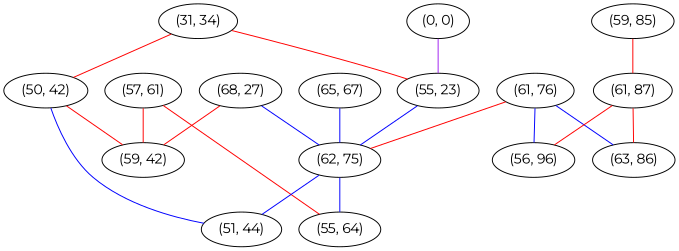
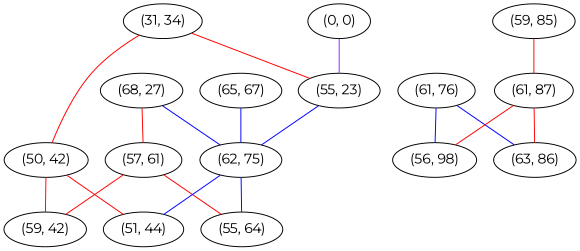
(197, 121) -> (143, 125)
(438, 125) -> none
(534, 160) -> (435, 160)
(109, 189) -> (89, 191)
